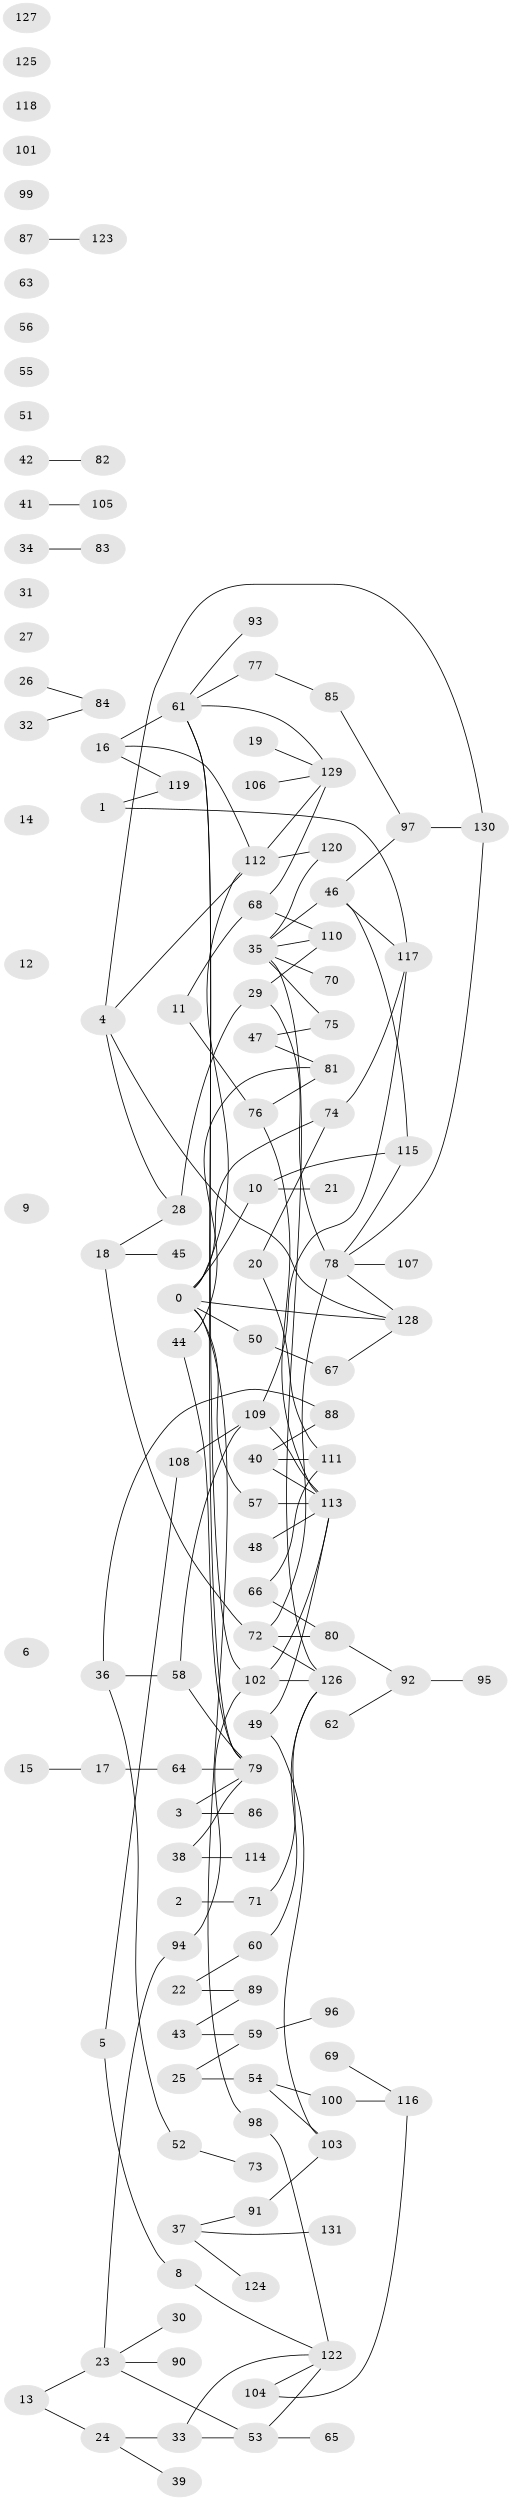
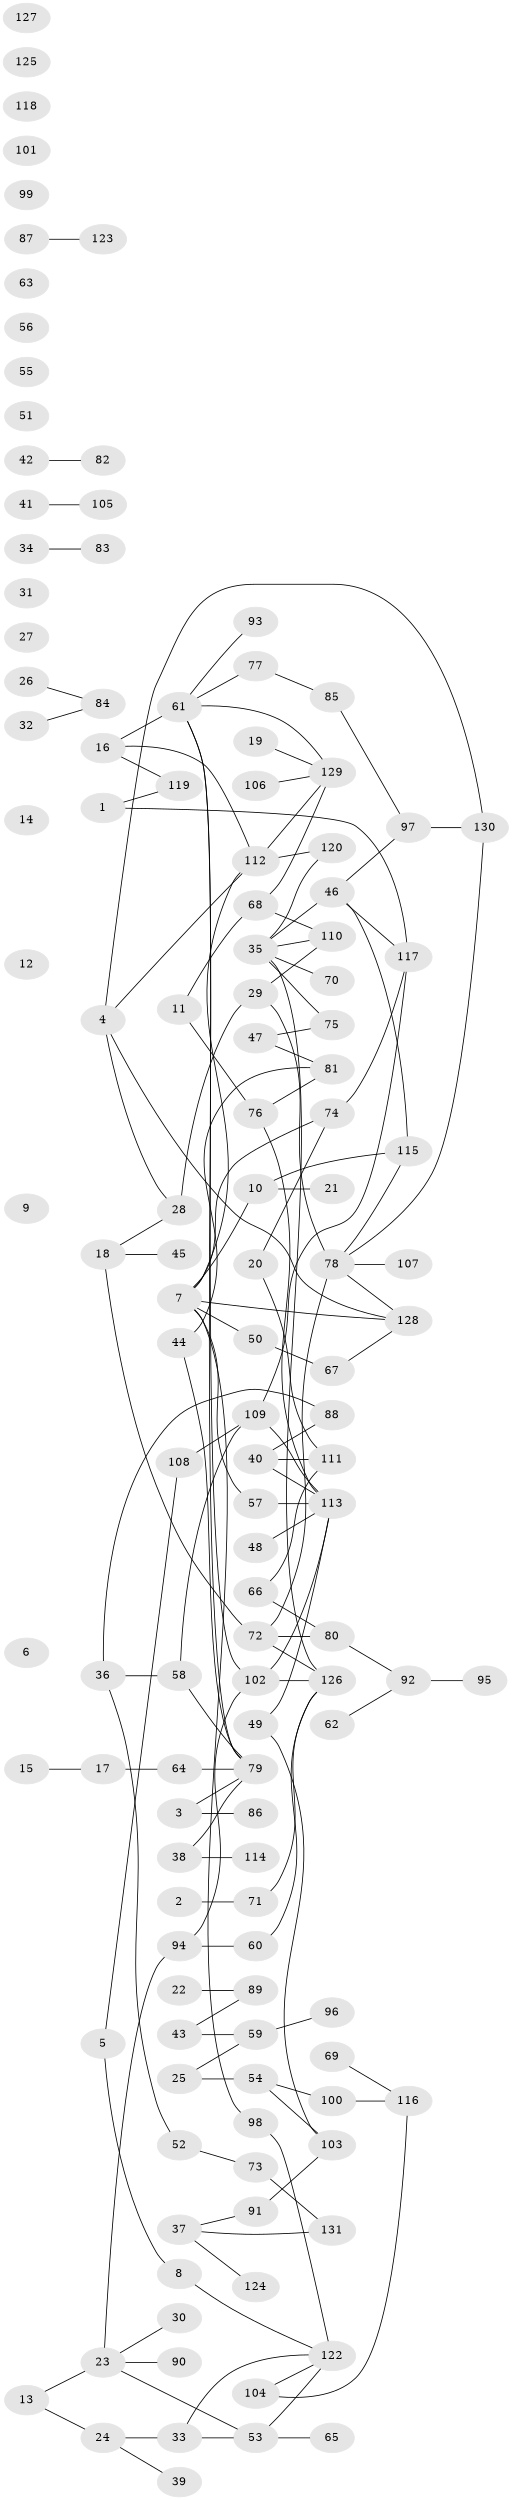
(179, 1299) -> (179, 1299)
(218, 1968) -> (218, 1946)
none -> (289, 2195)
